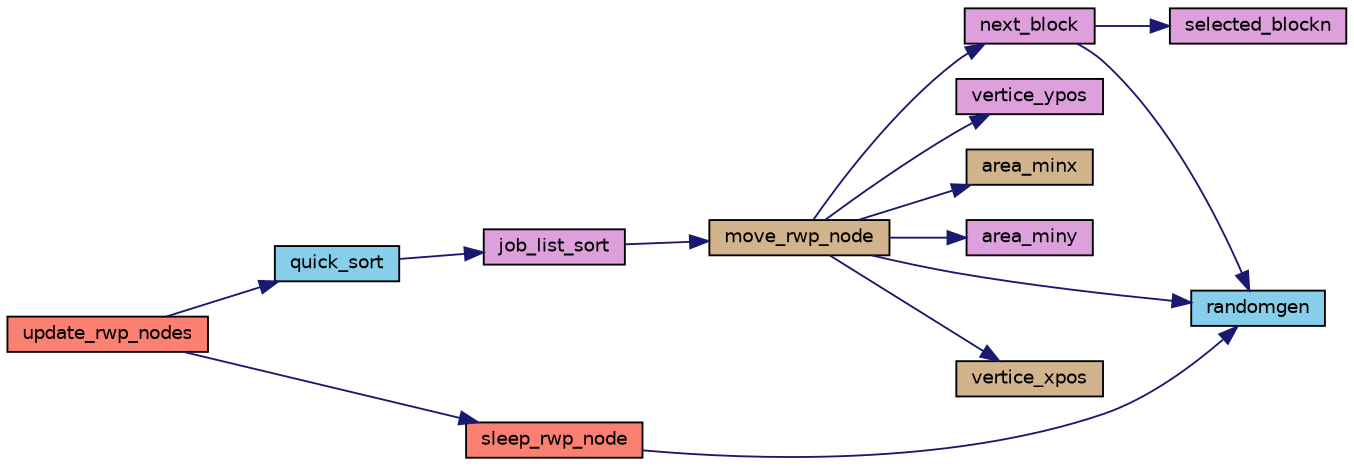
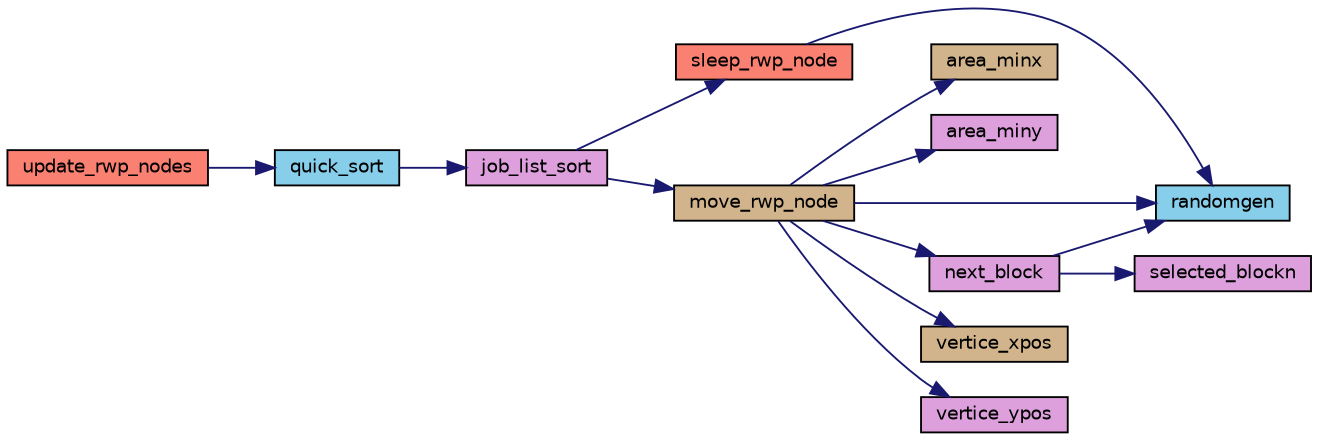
(322, 385) -> (642, 119)
